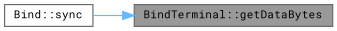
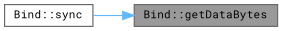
(233, 15) -> (206, 15)
